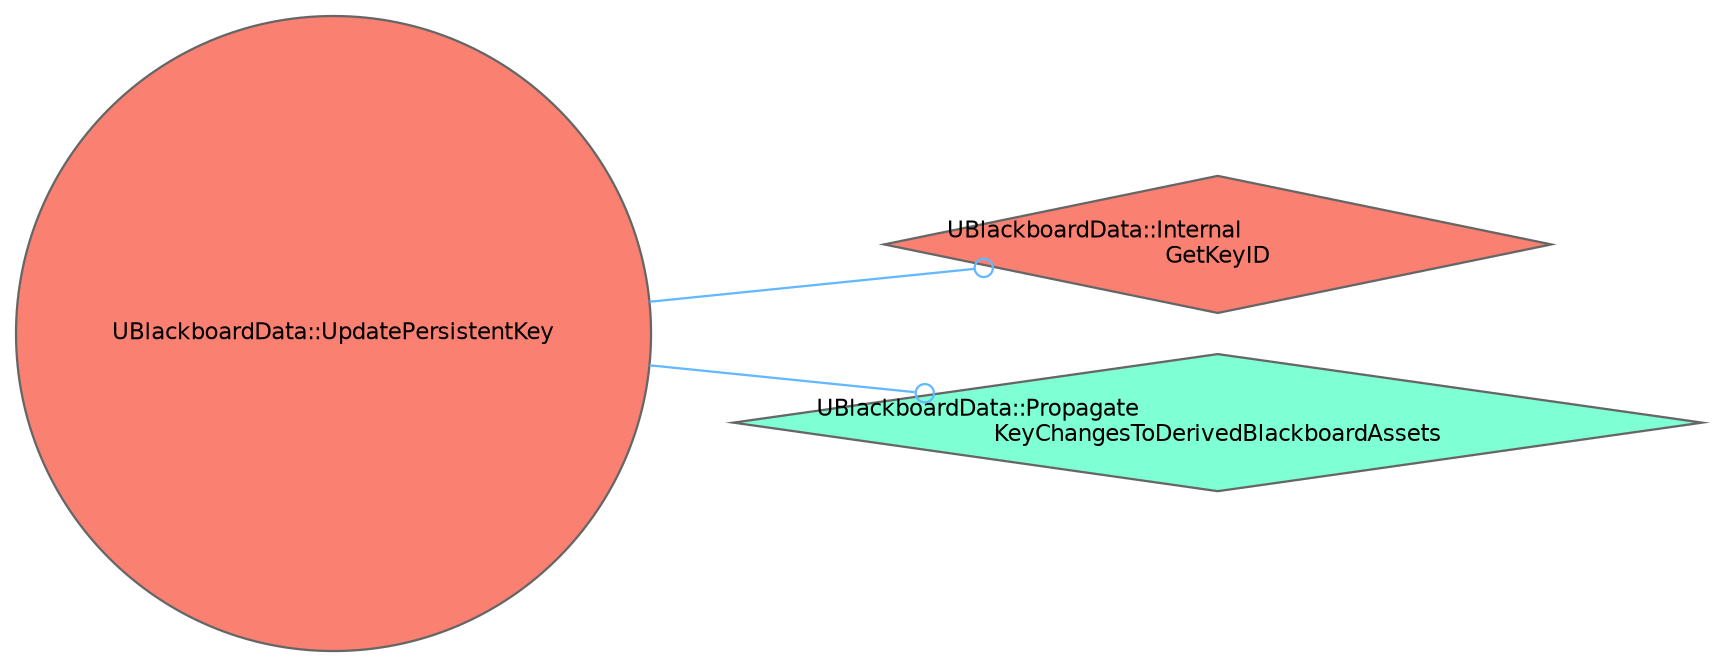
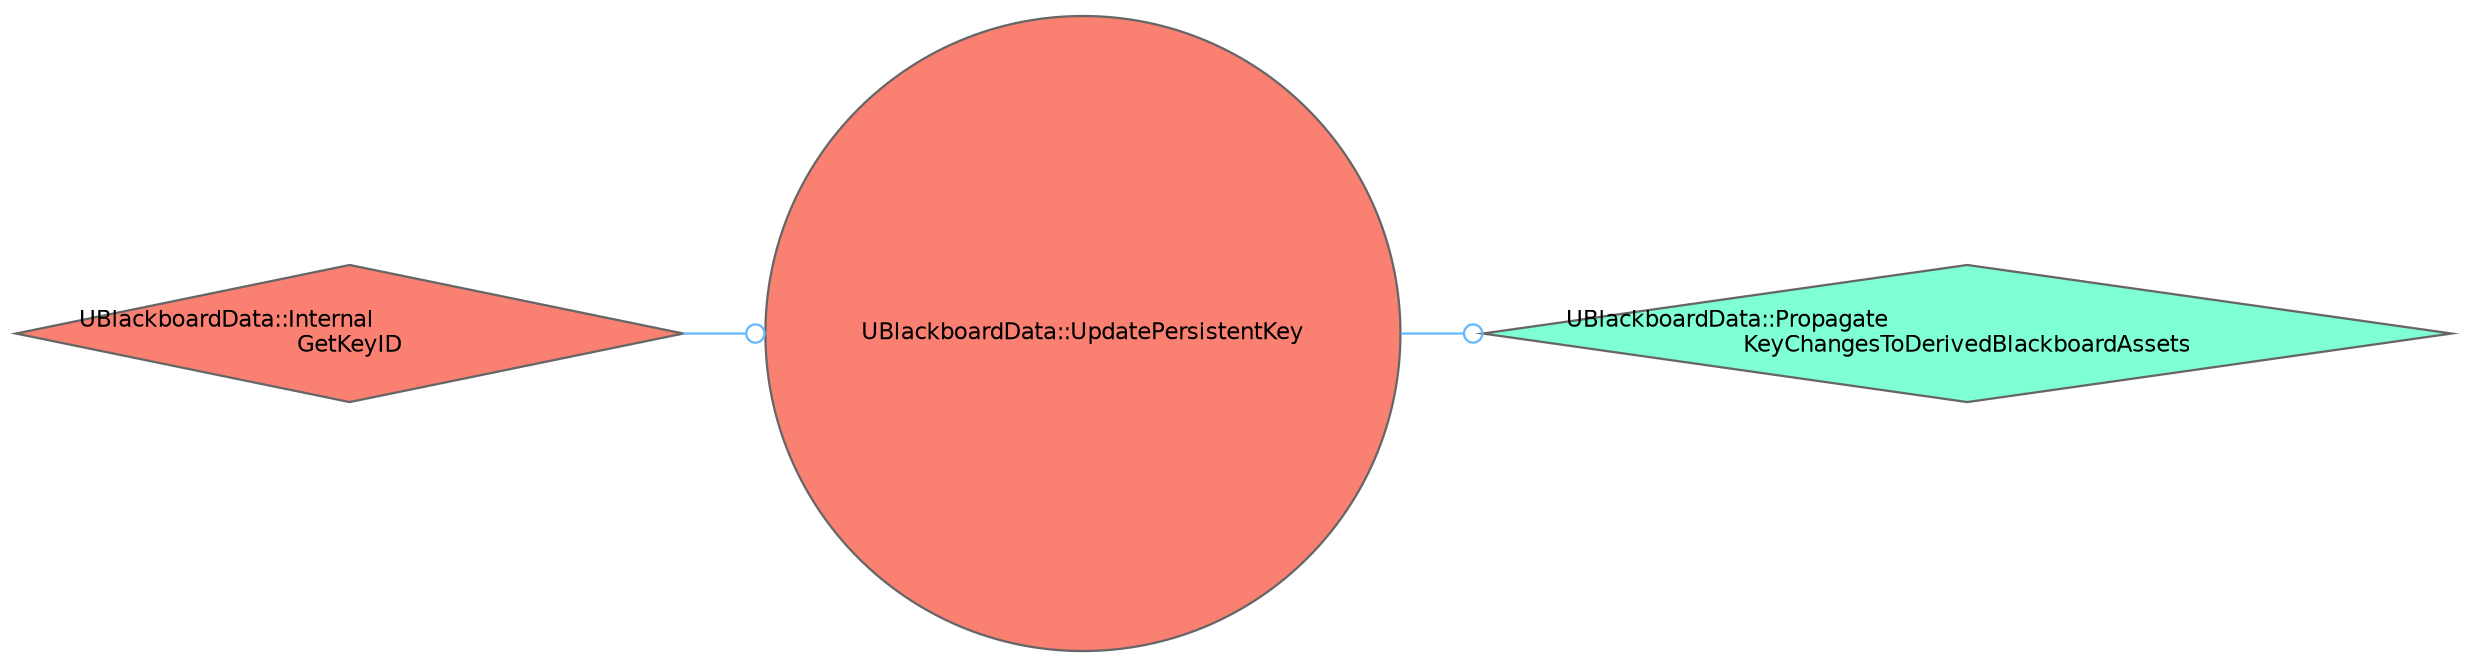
(812, 285) -> (715, 334)
